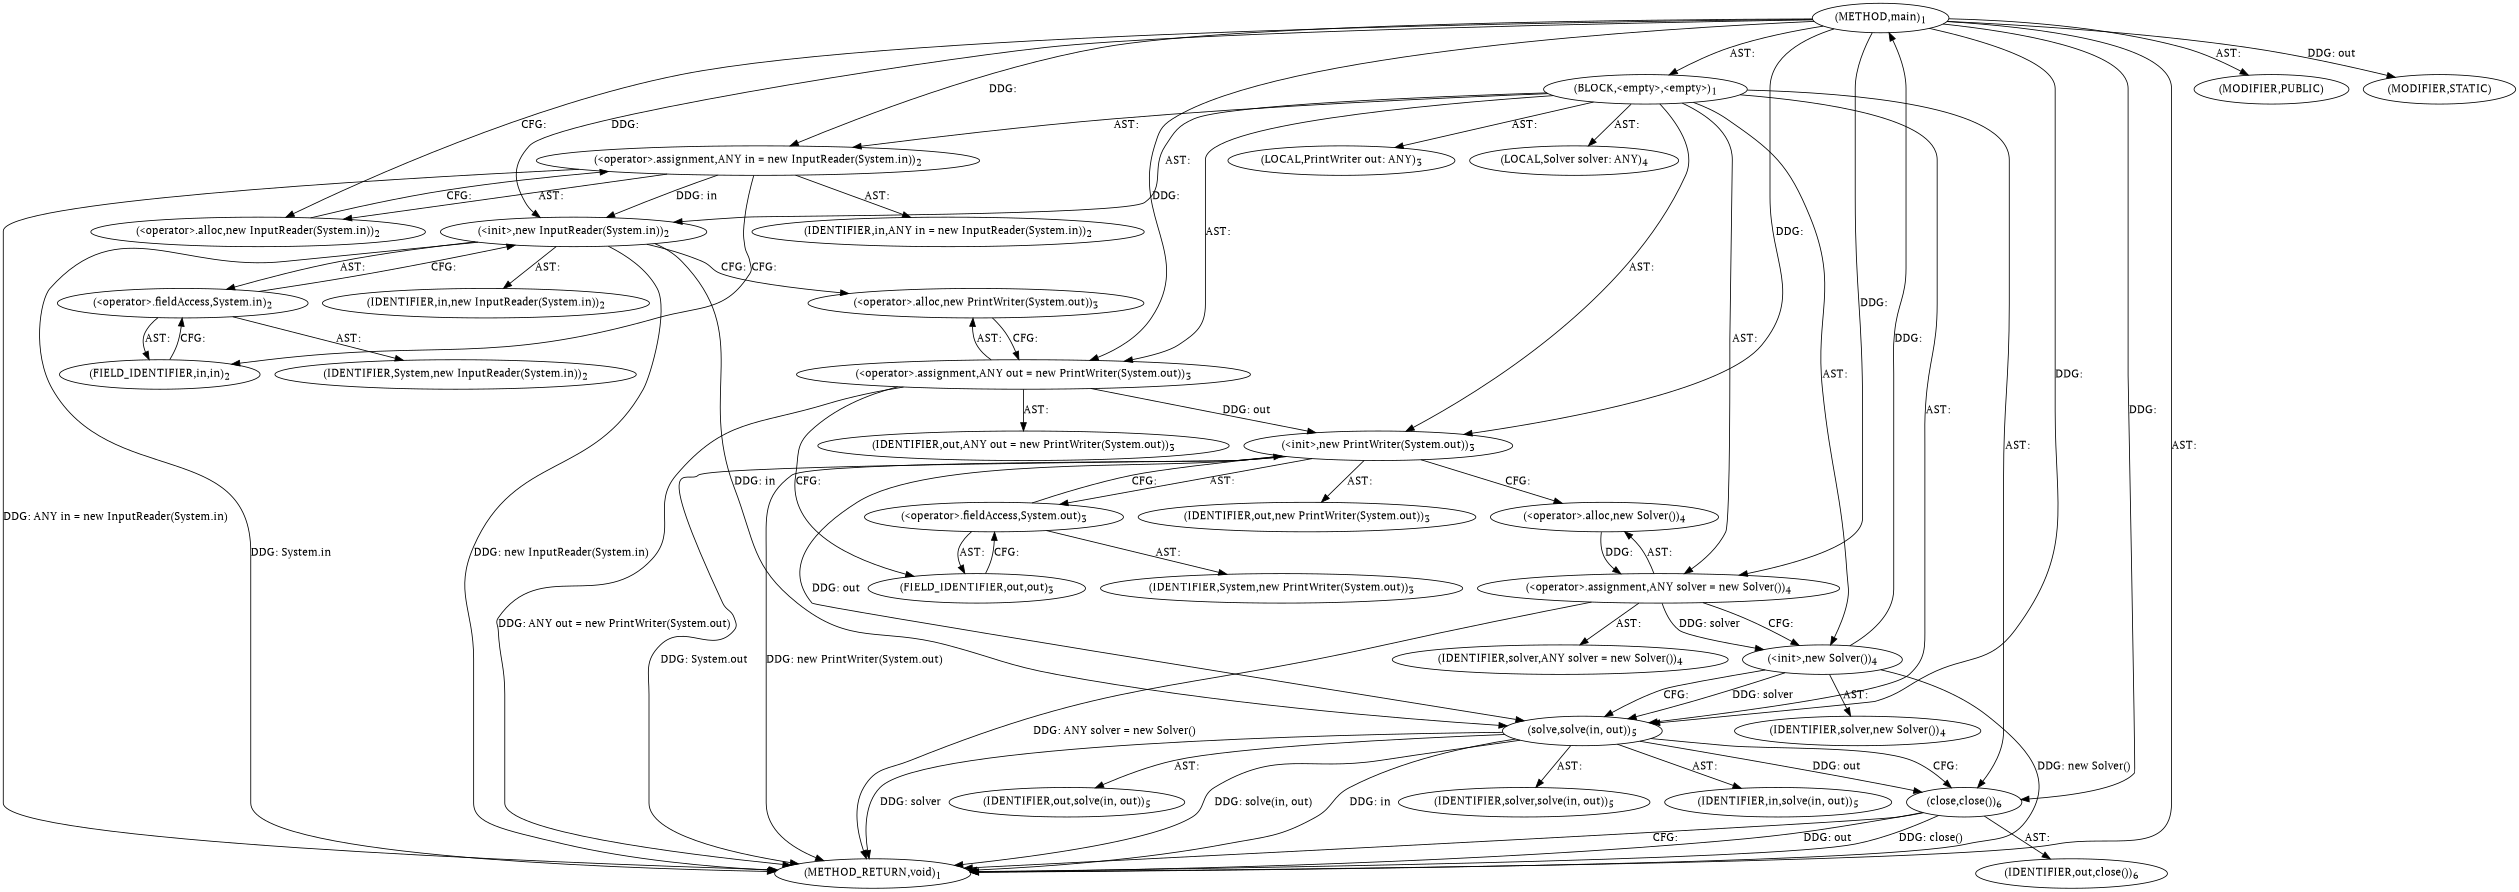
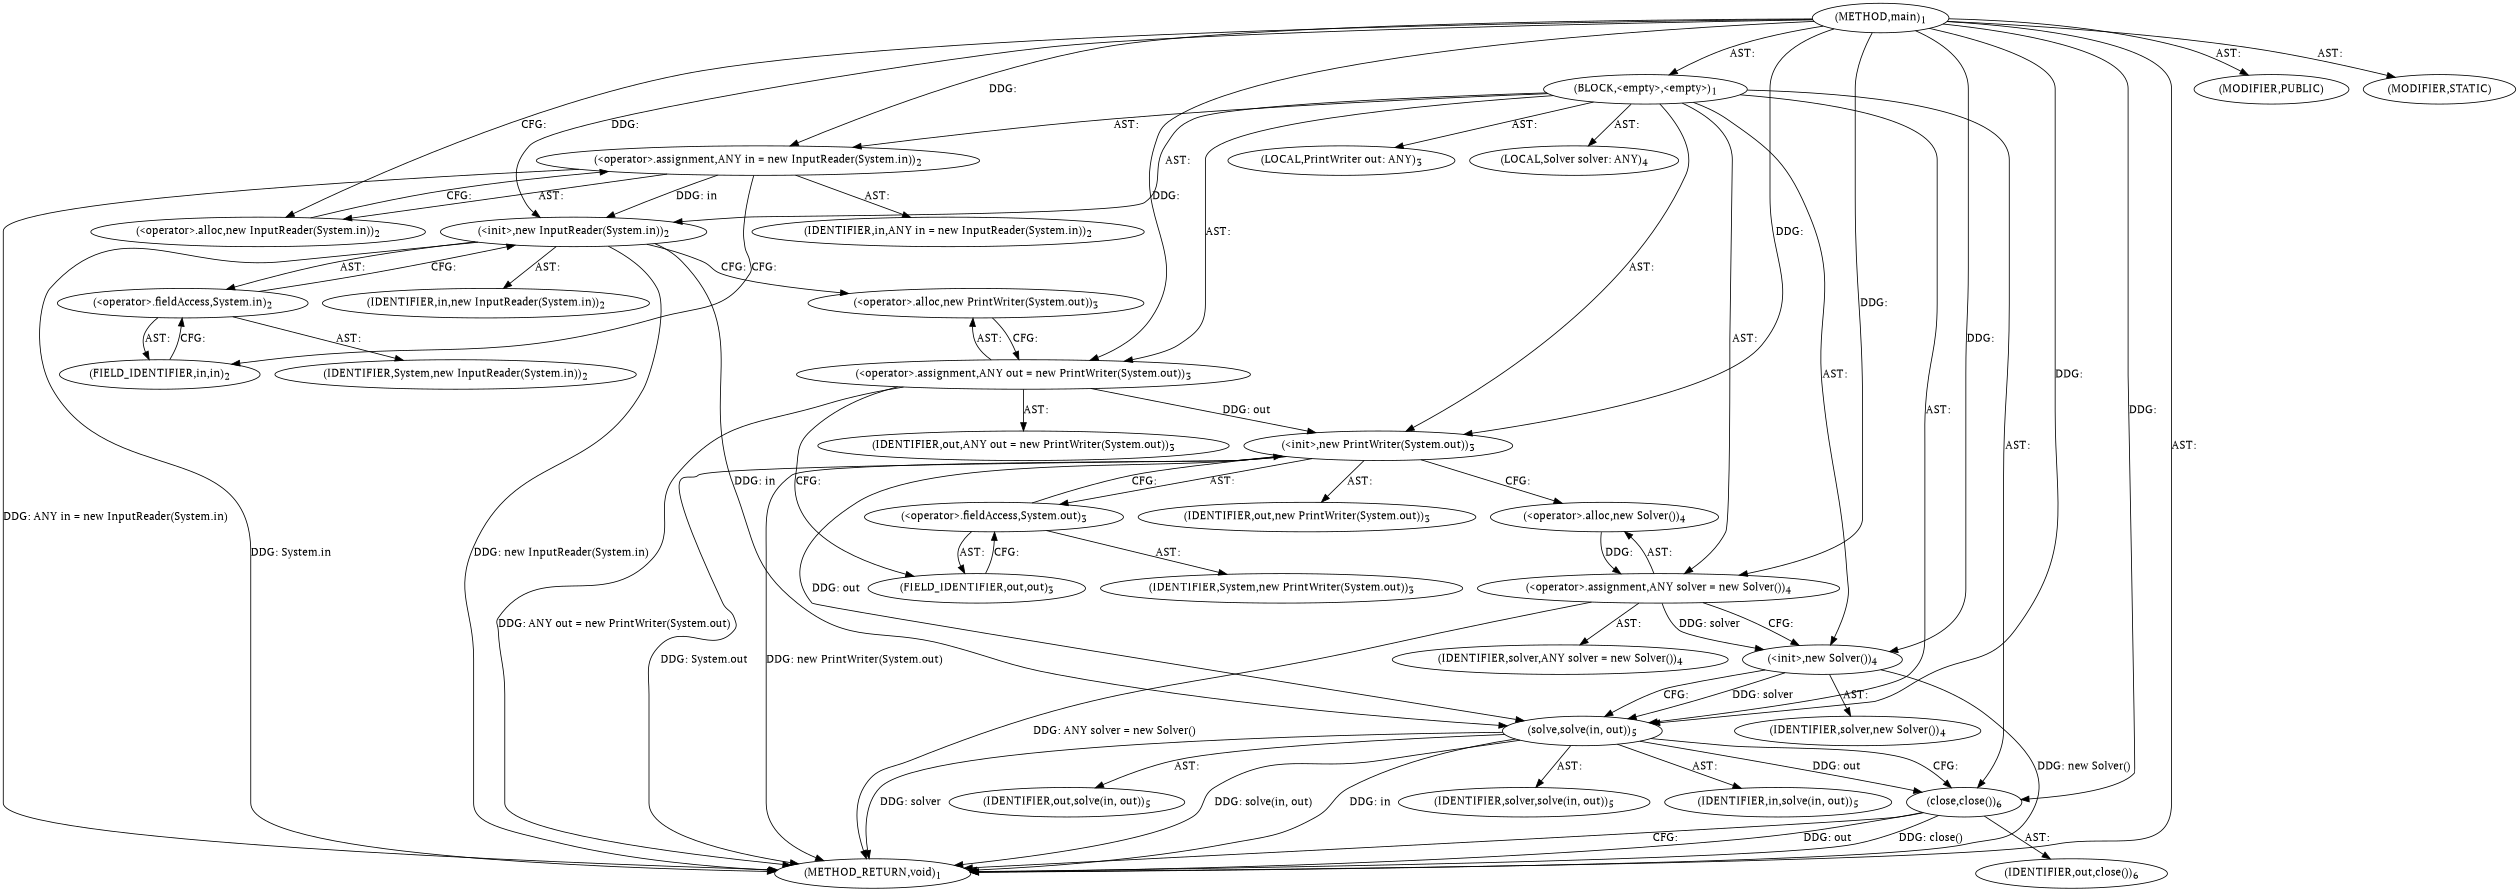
(2332, 54) -> (2332, 54)
(1893, 350) -> (1966, 347)
